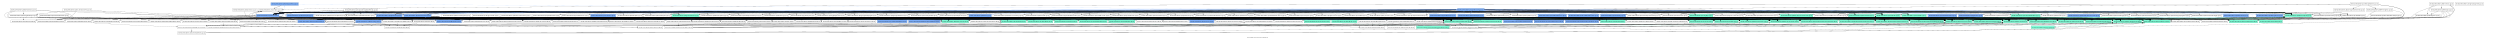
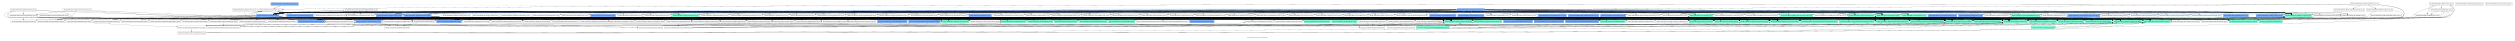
none -> (2499, 4)
(1229, 21) -> none
